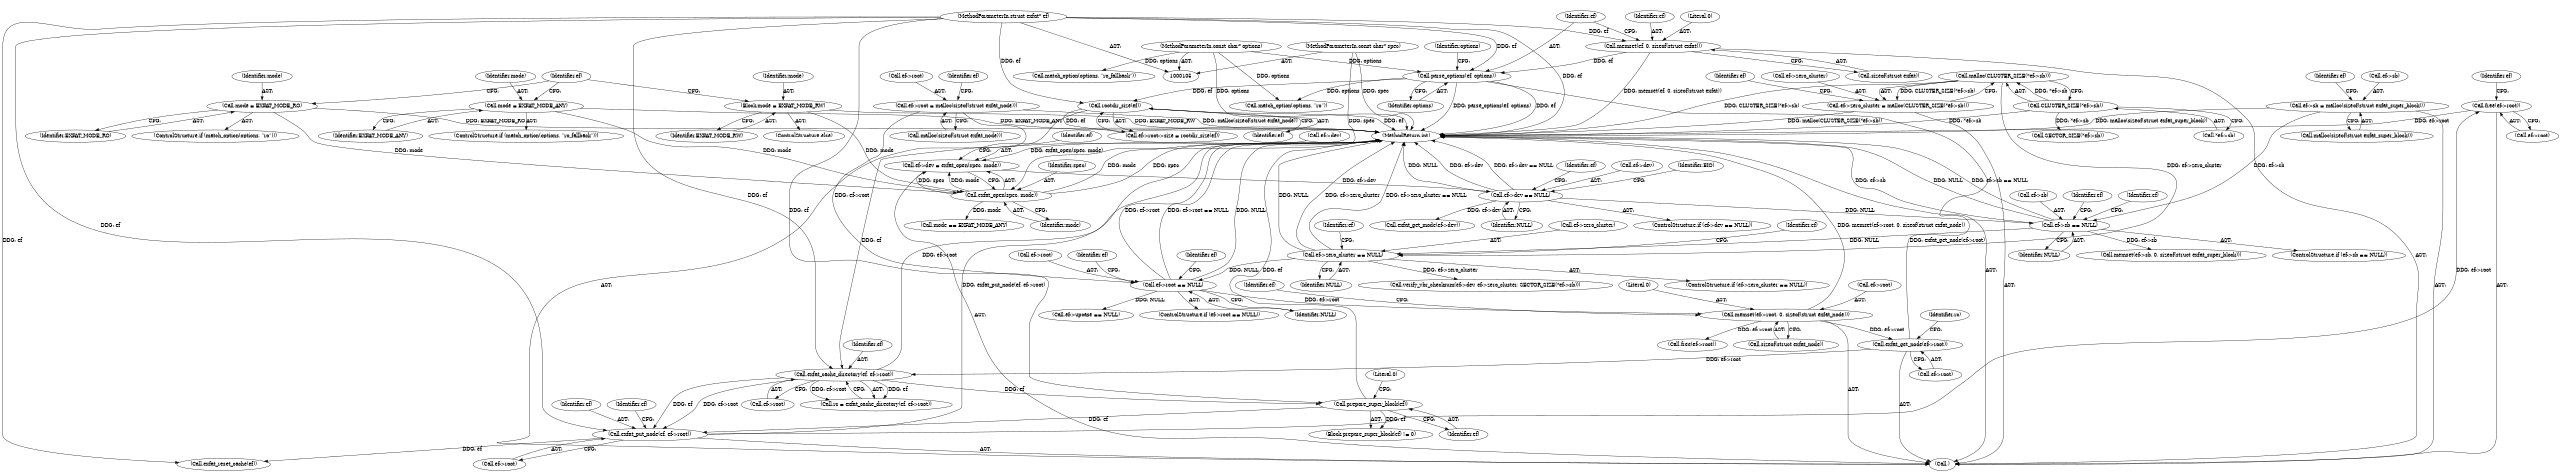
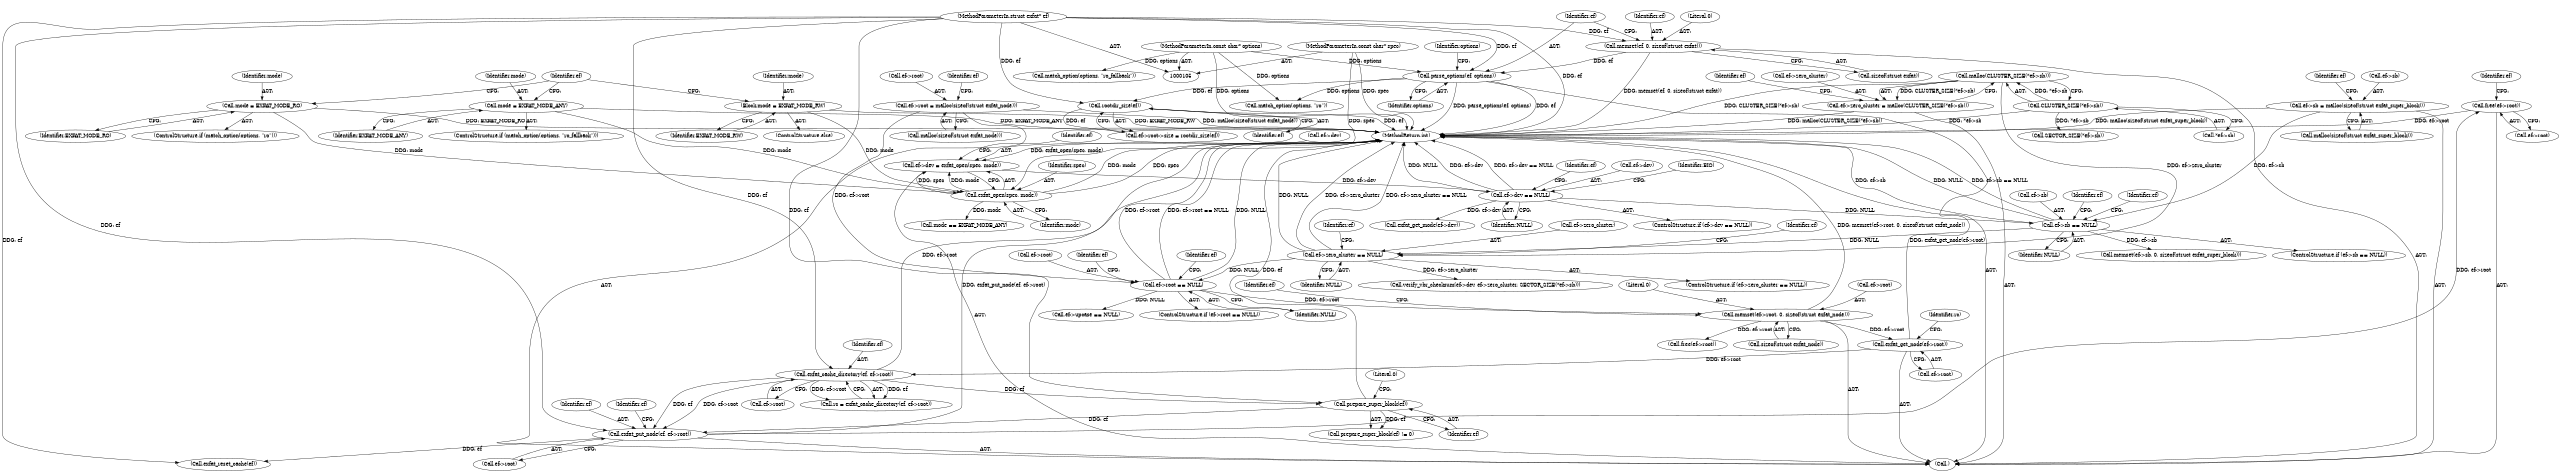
(895, 157) -> none
(1371, 435) -> (1371, 435)
